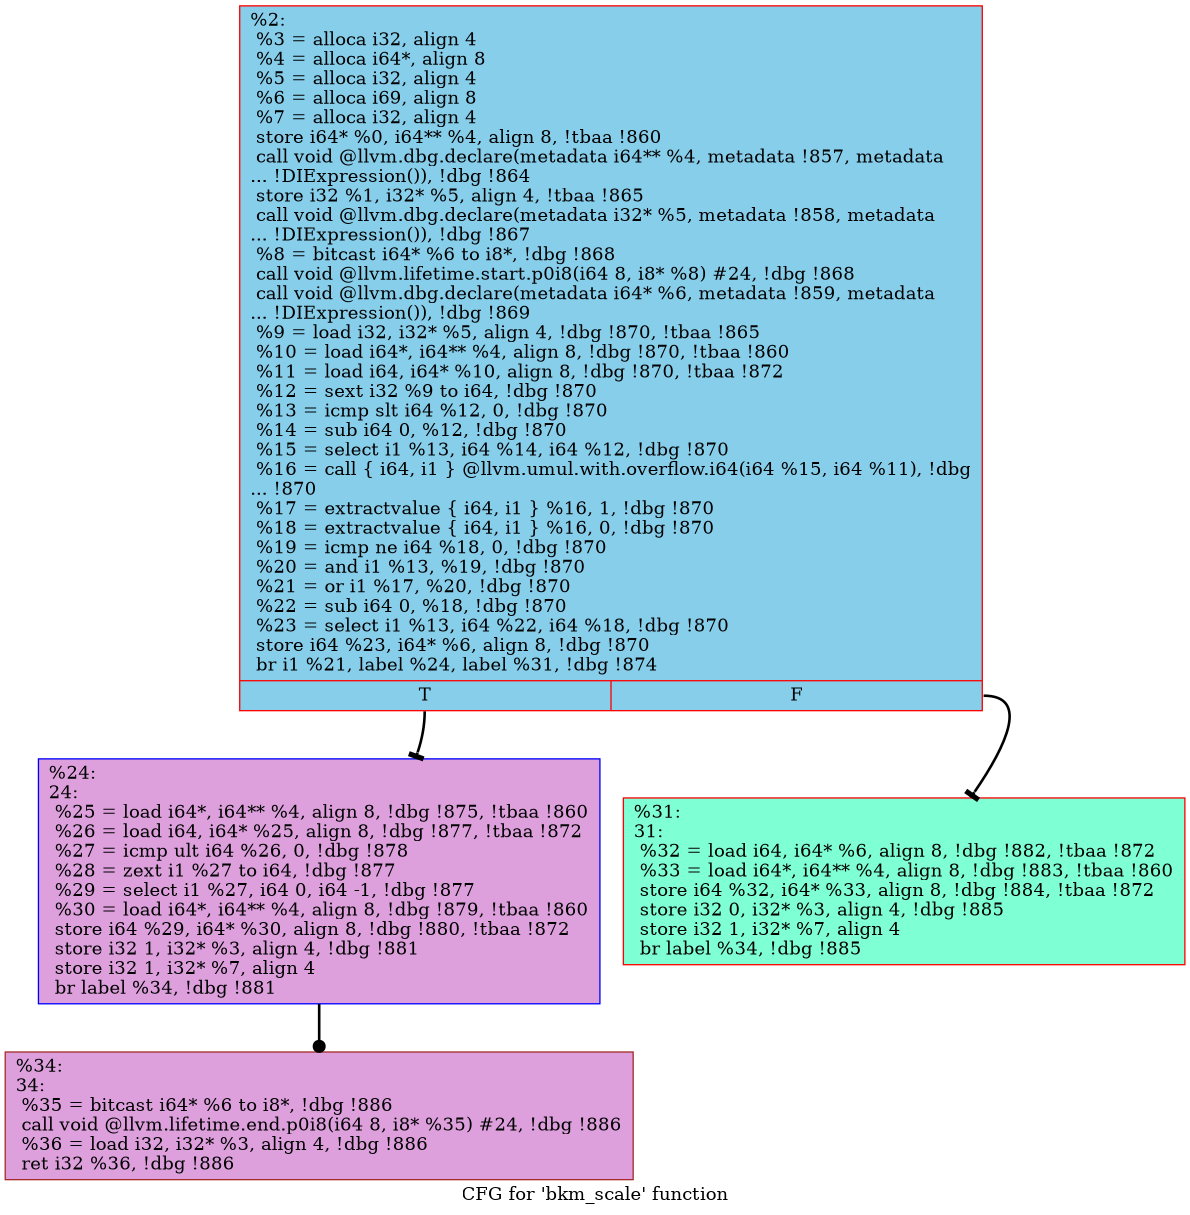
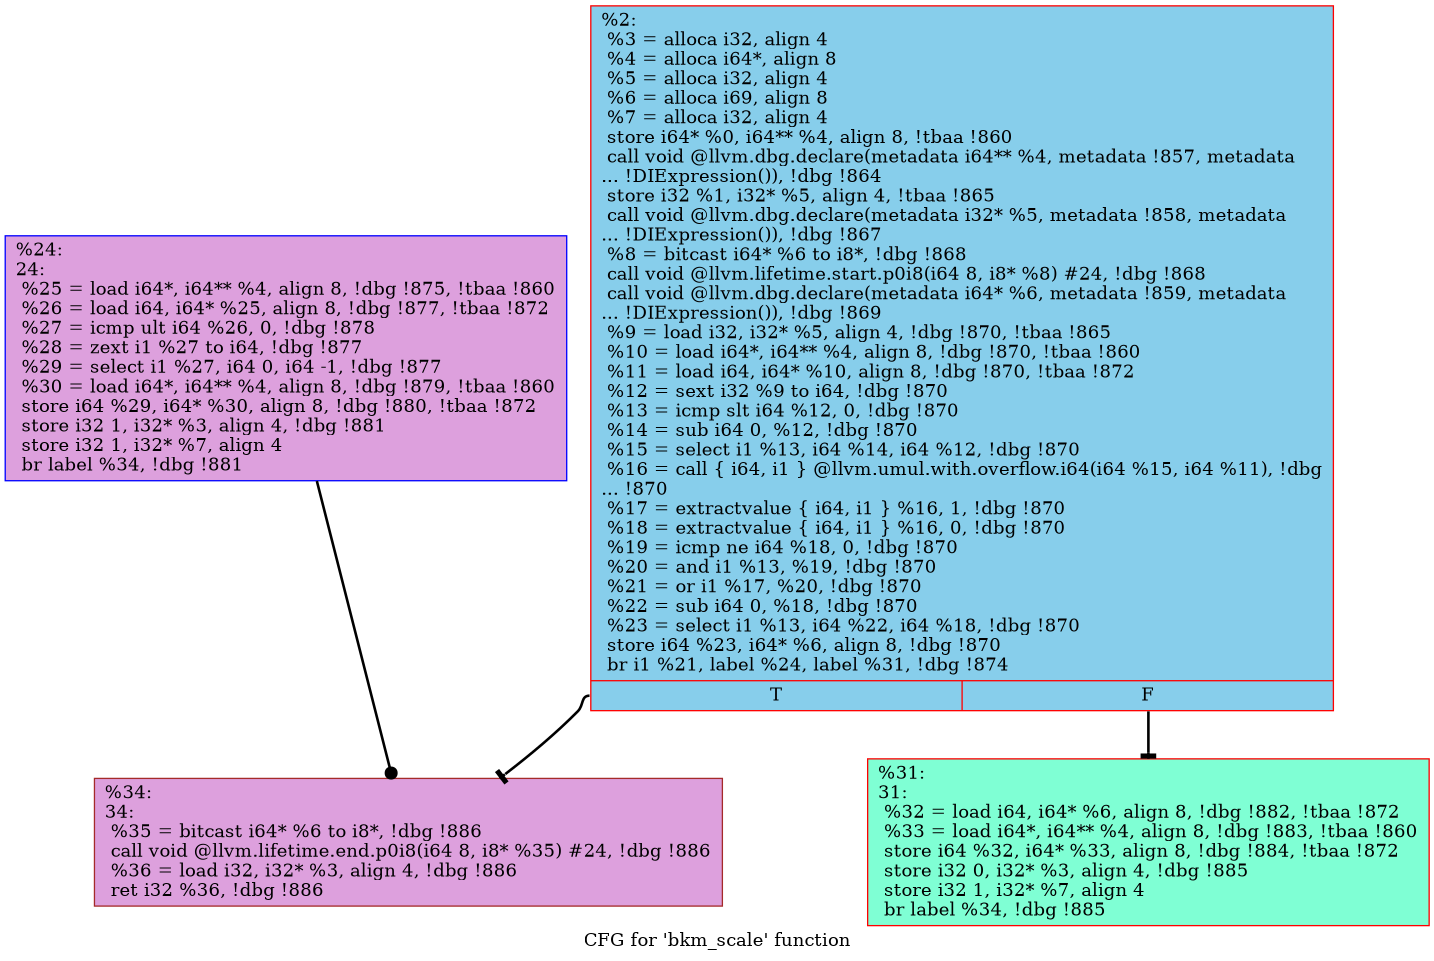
(423, 732) -> (550, 737)
